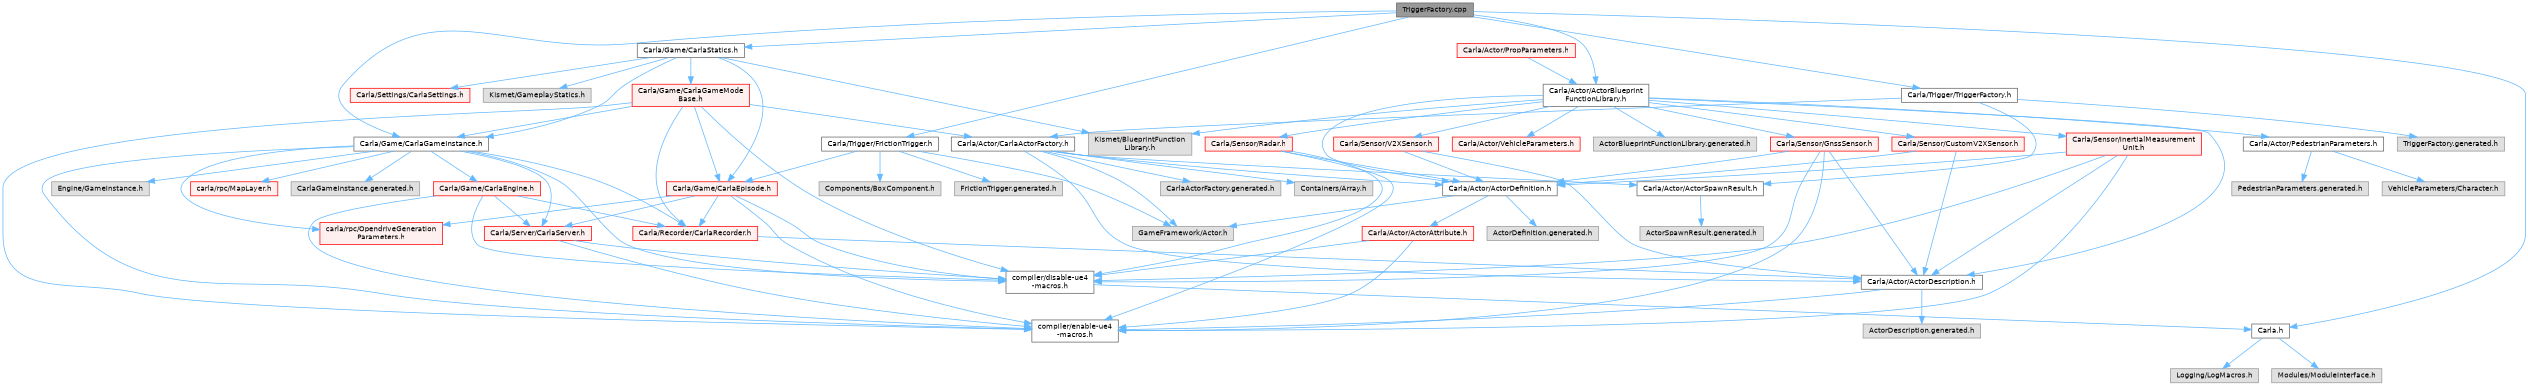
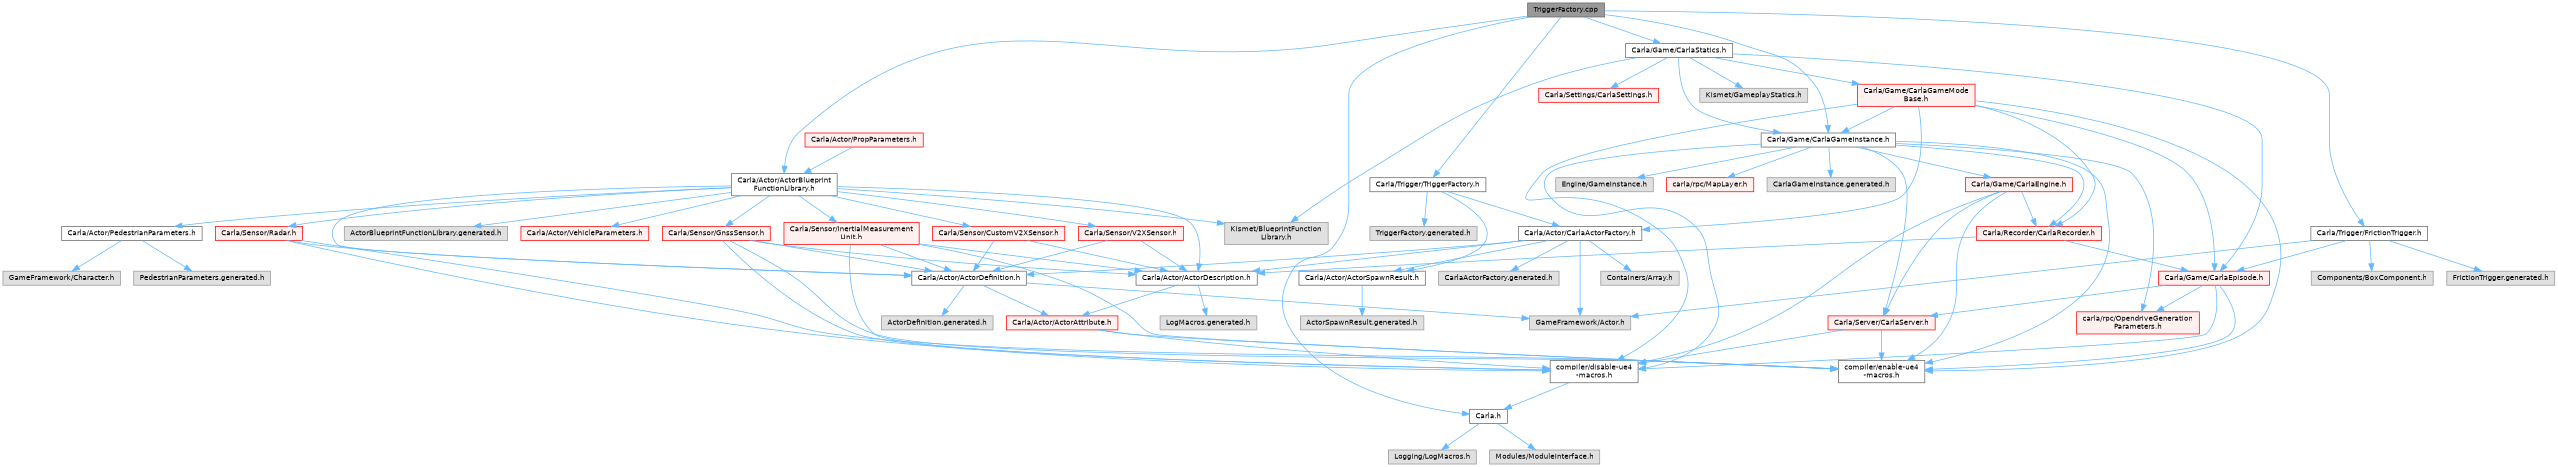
(2444, 189) -> (62, 278)
(711, 208) -> (2123, 255)
(1543, 315) -> (1133, 299)
(1922, 331) -> (1208, 323)
